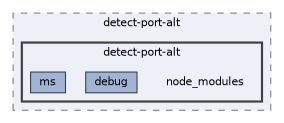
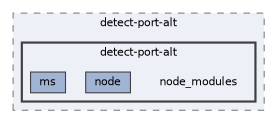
(111, 82) -> (108, 82)
